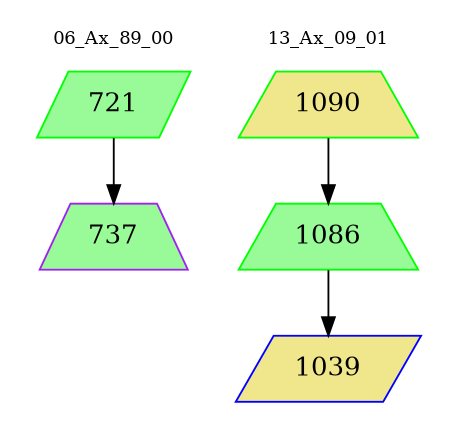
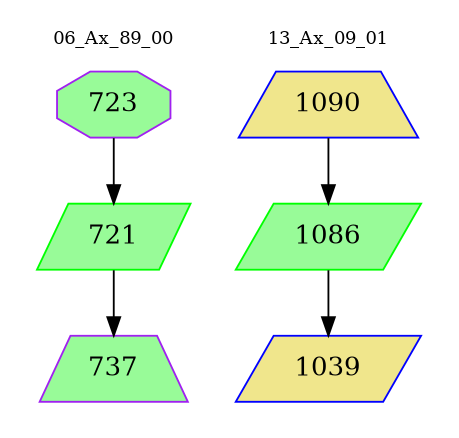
none -> (114, 105)
(328, 105) -> (328, 105)
(328, 237) -> (328, 237)
